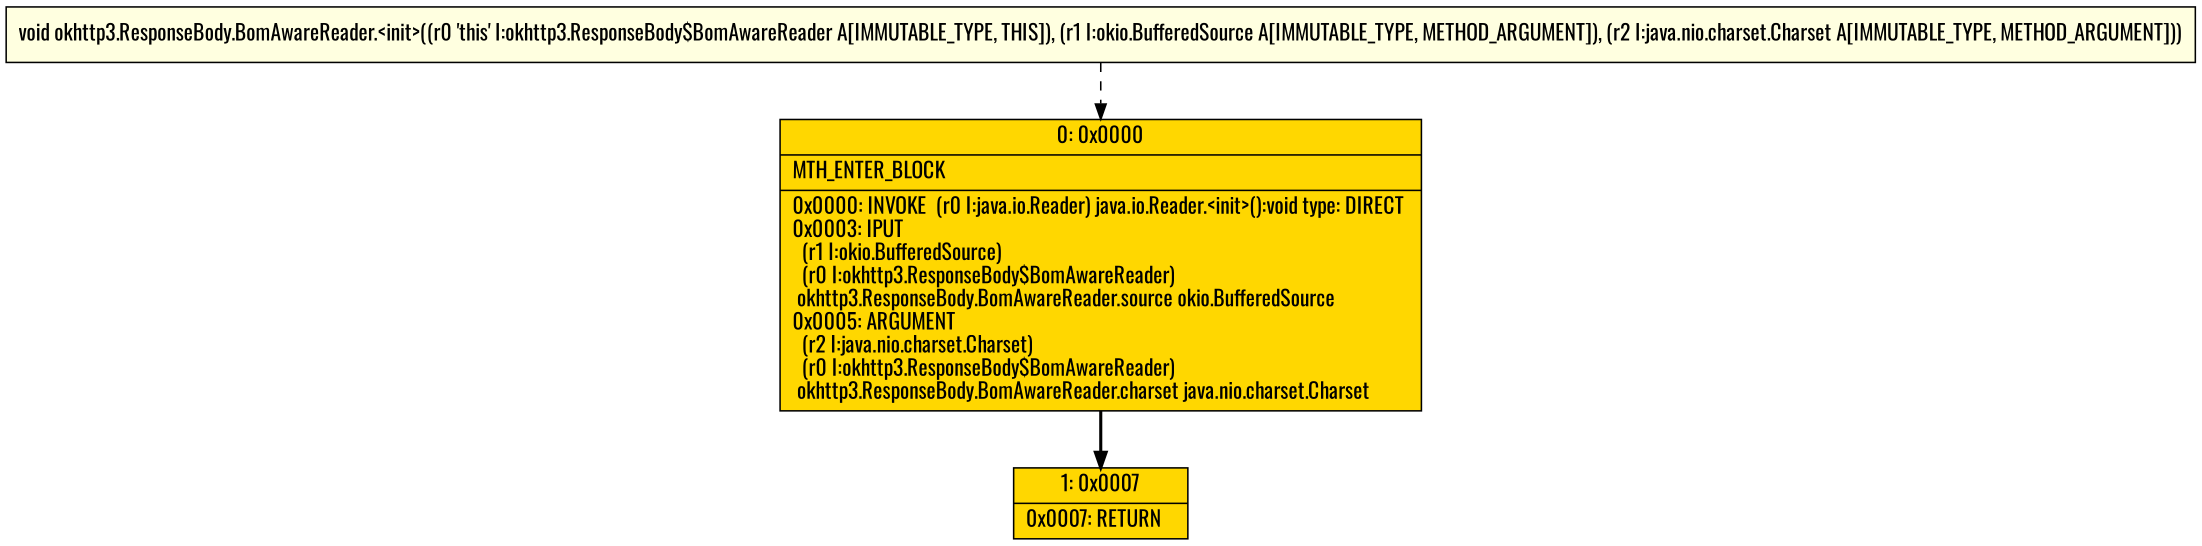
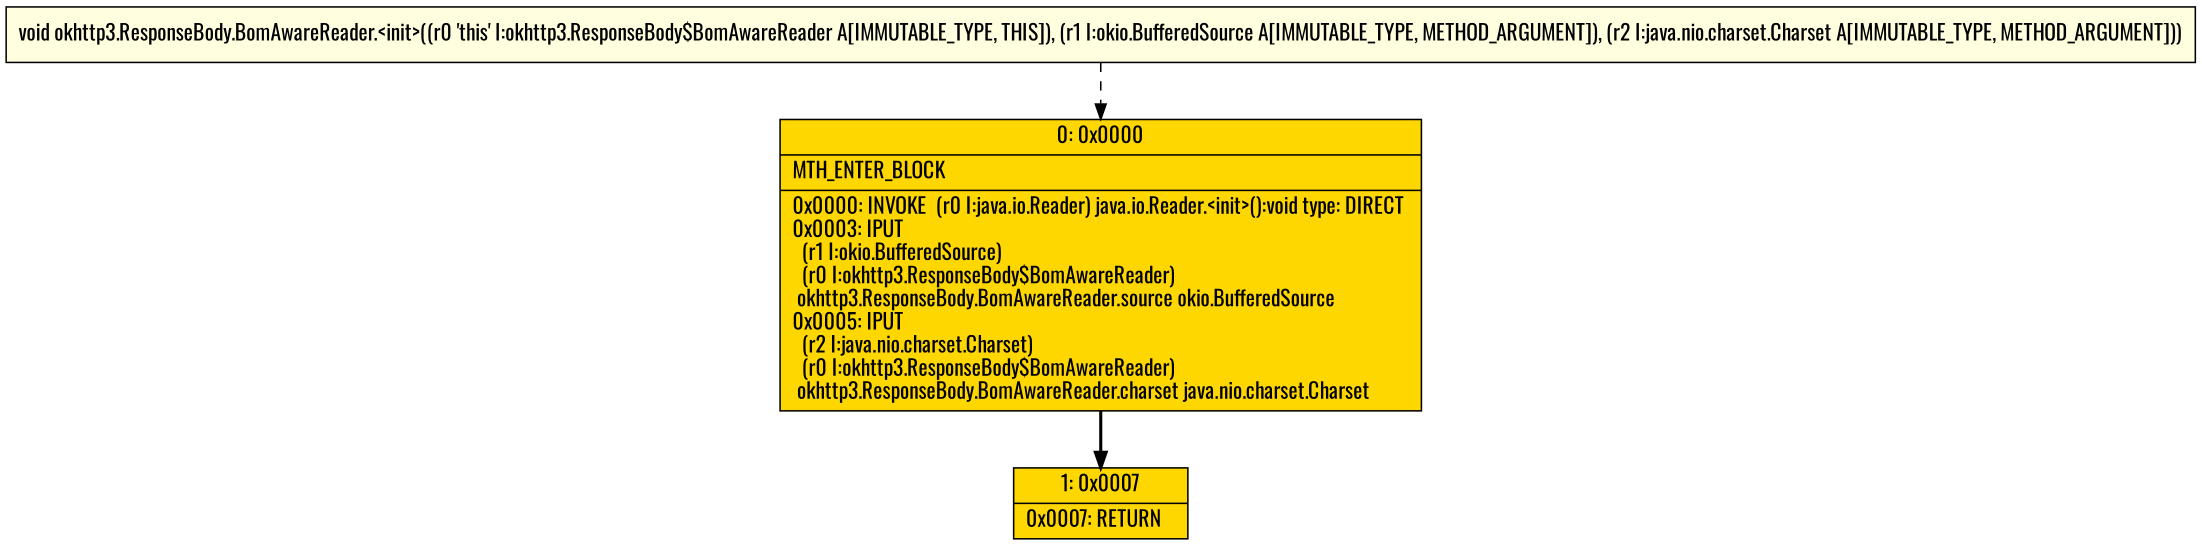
(879, 323) -> (853, 323)
